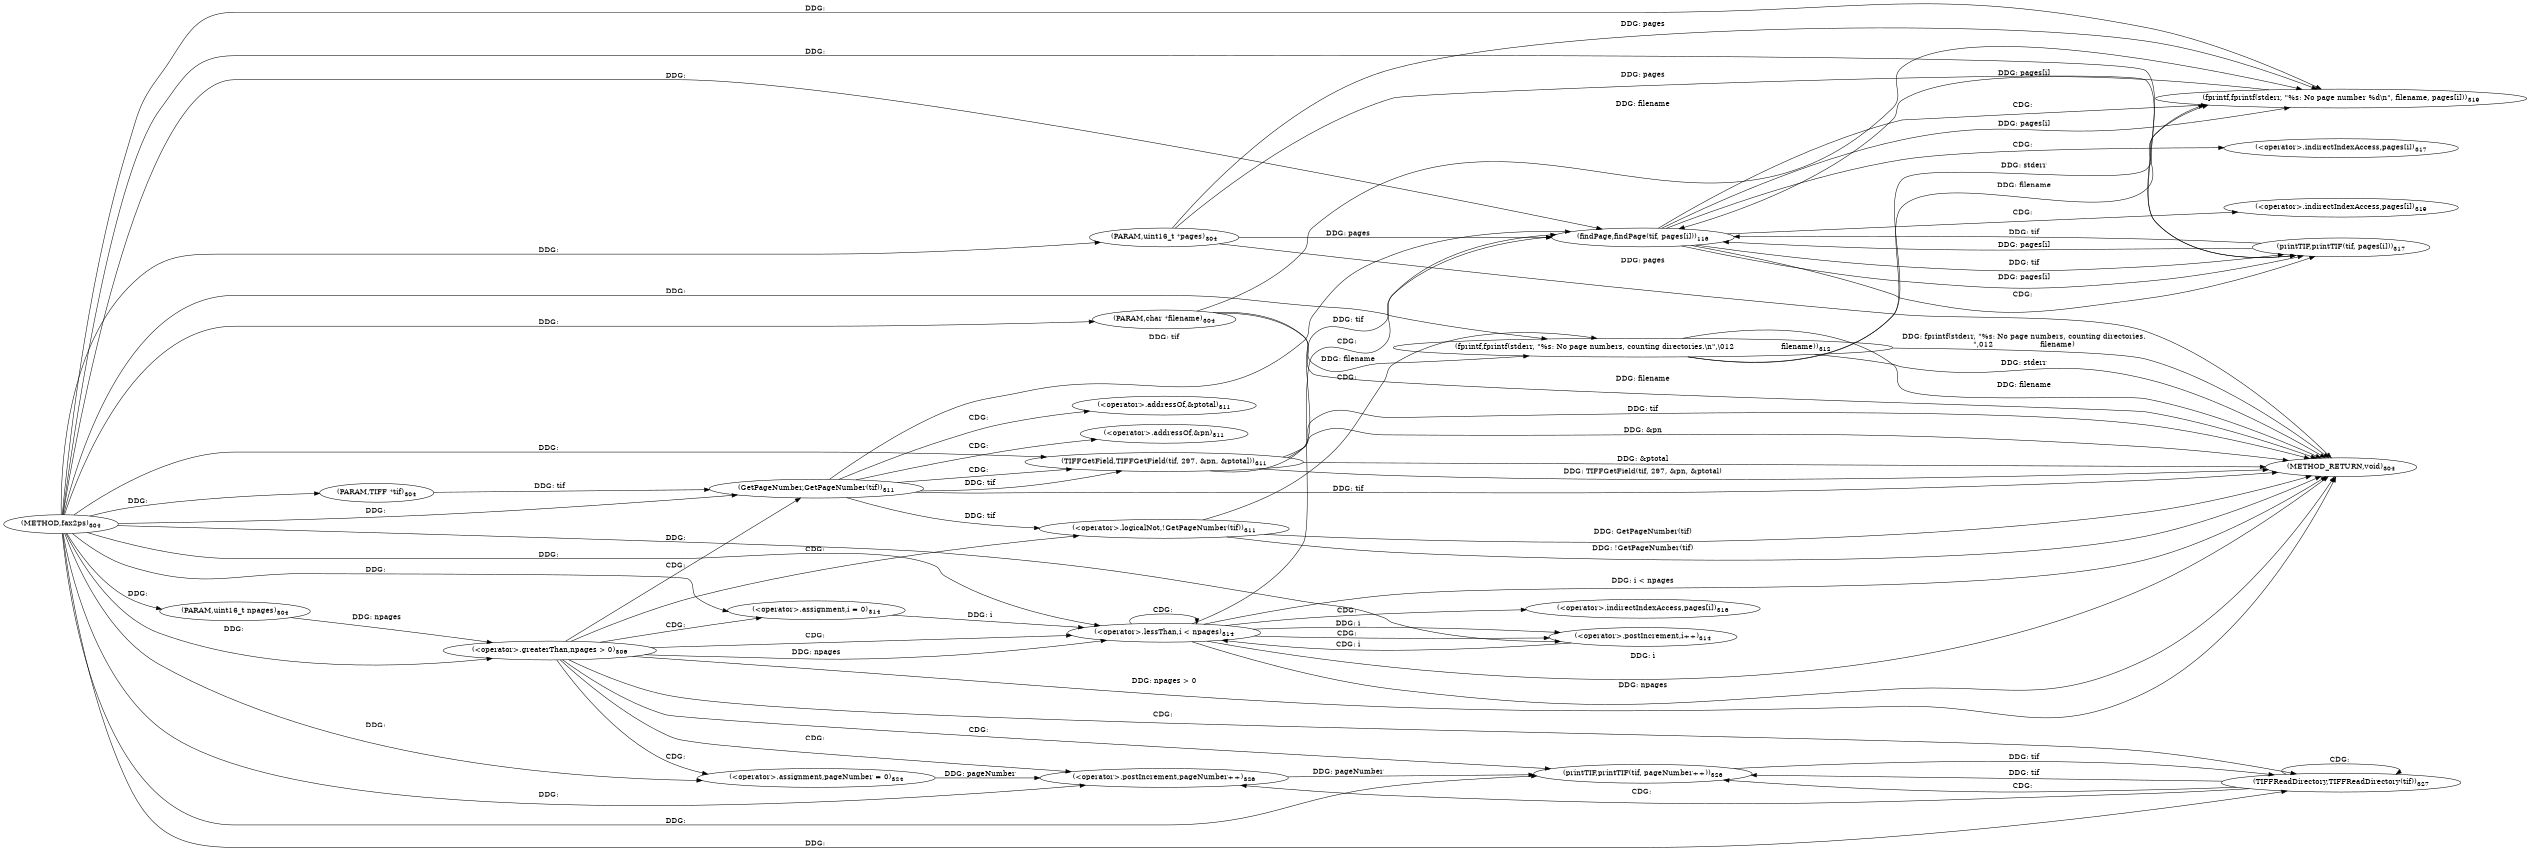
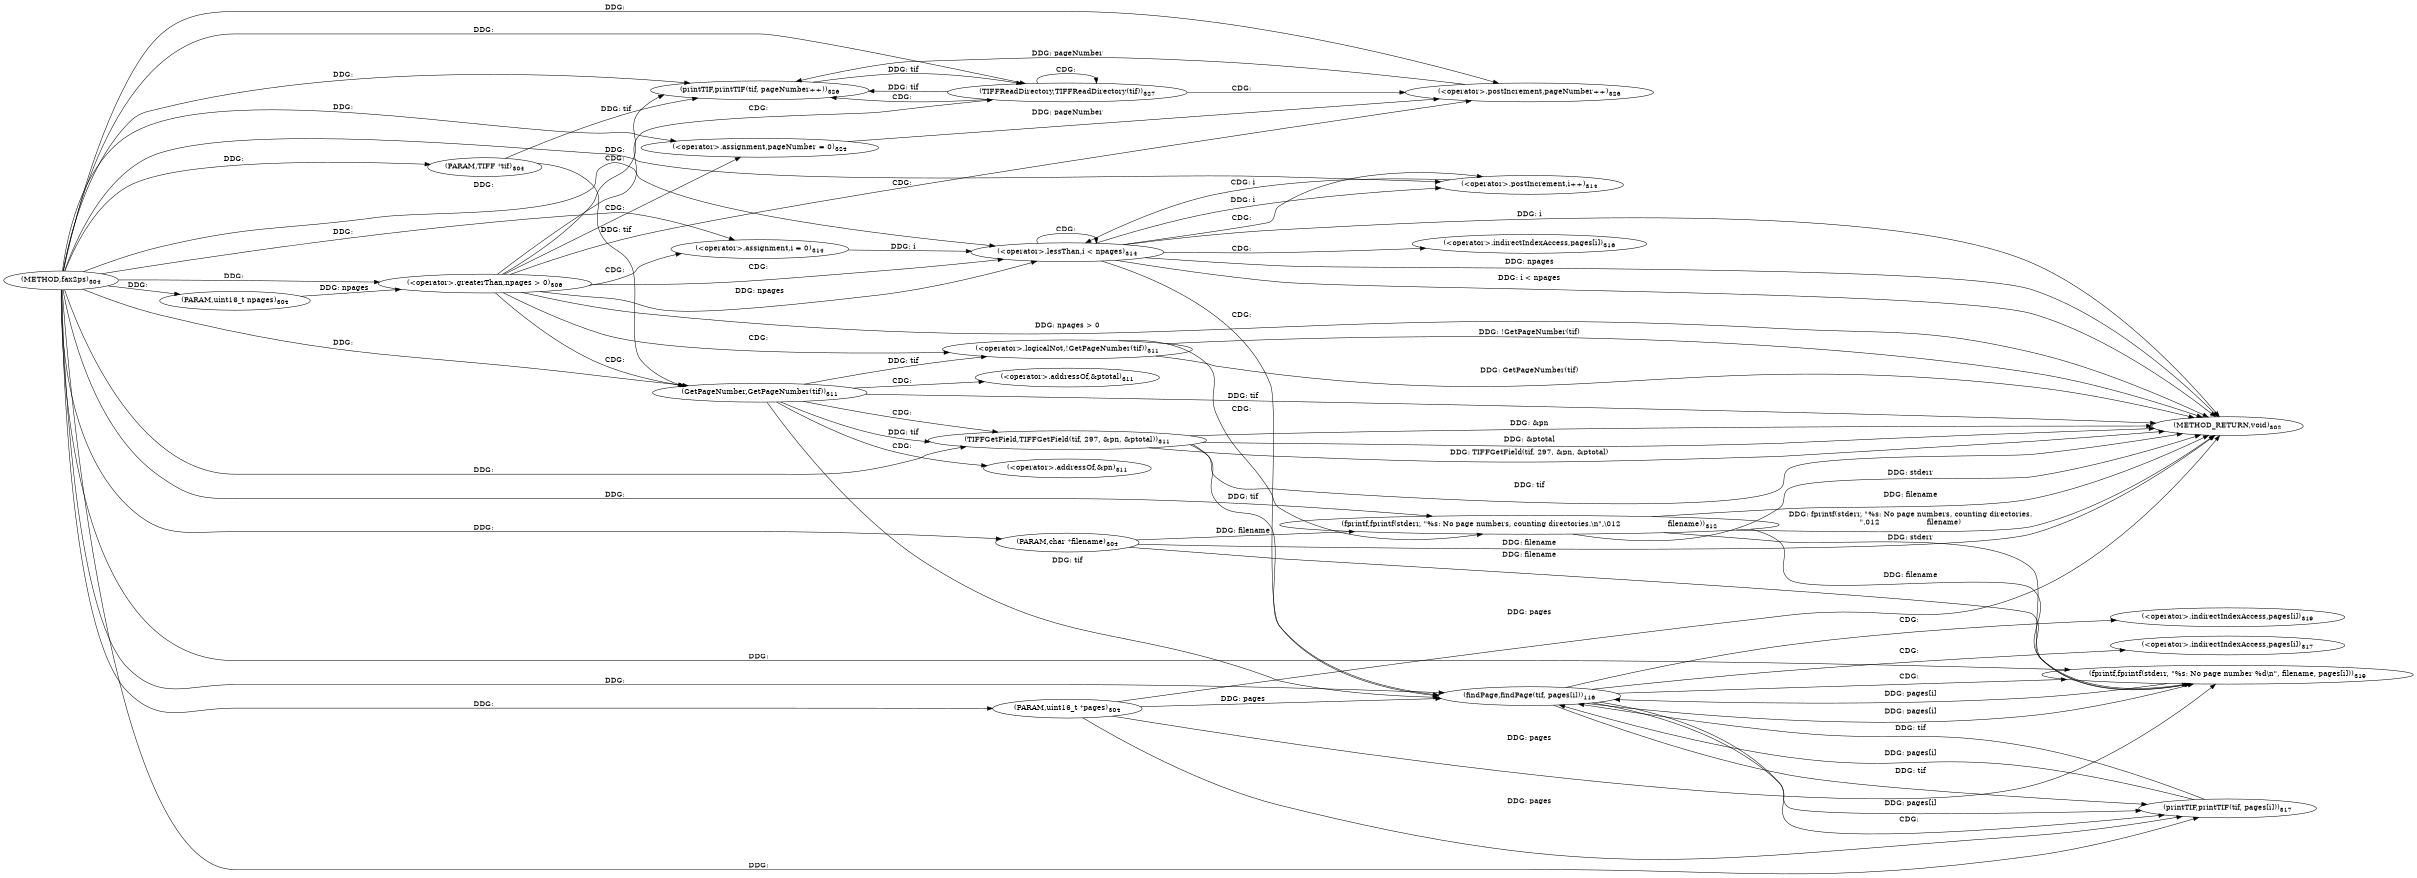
none -> (597, 123)
(2389, 466) -> (2276, 425)
